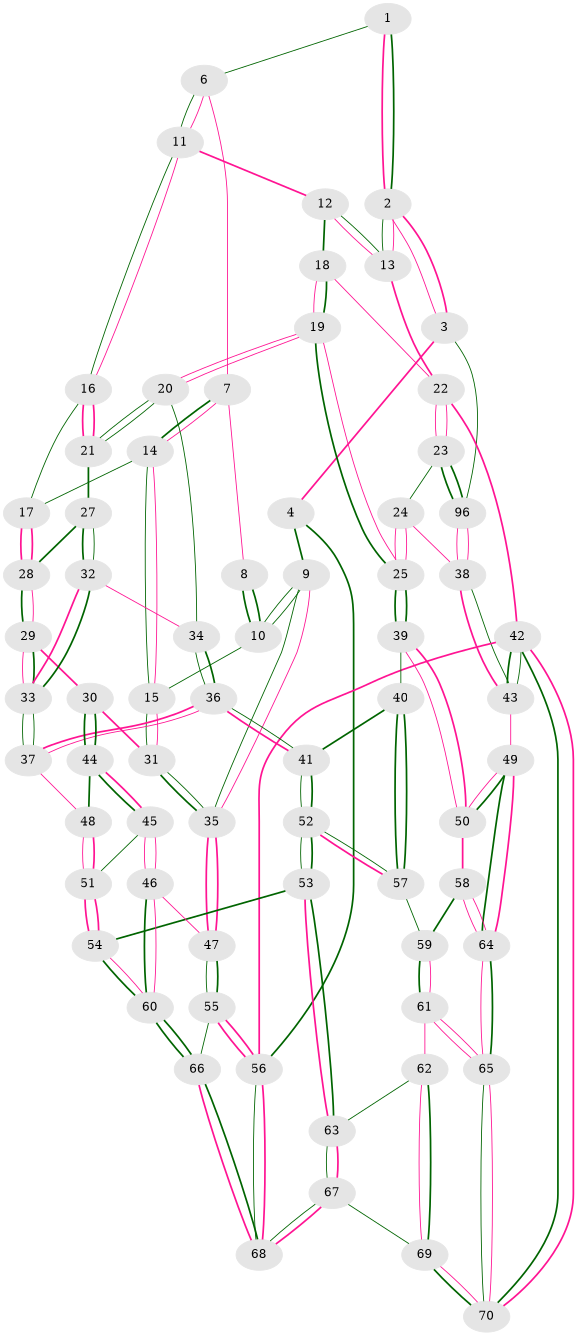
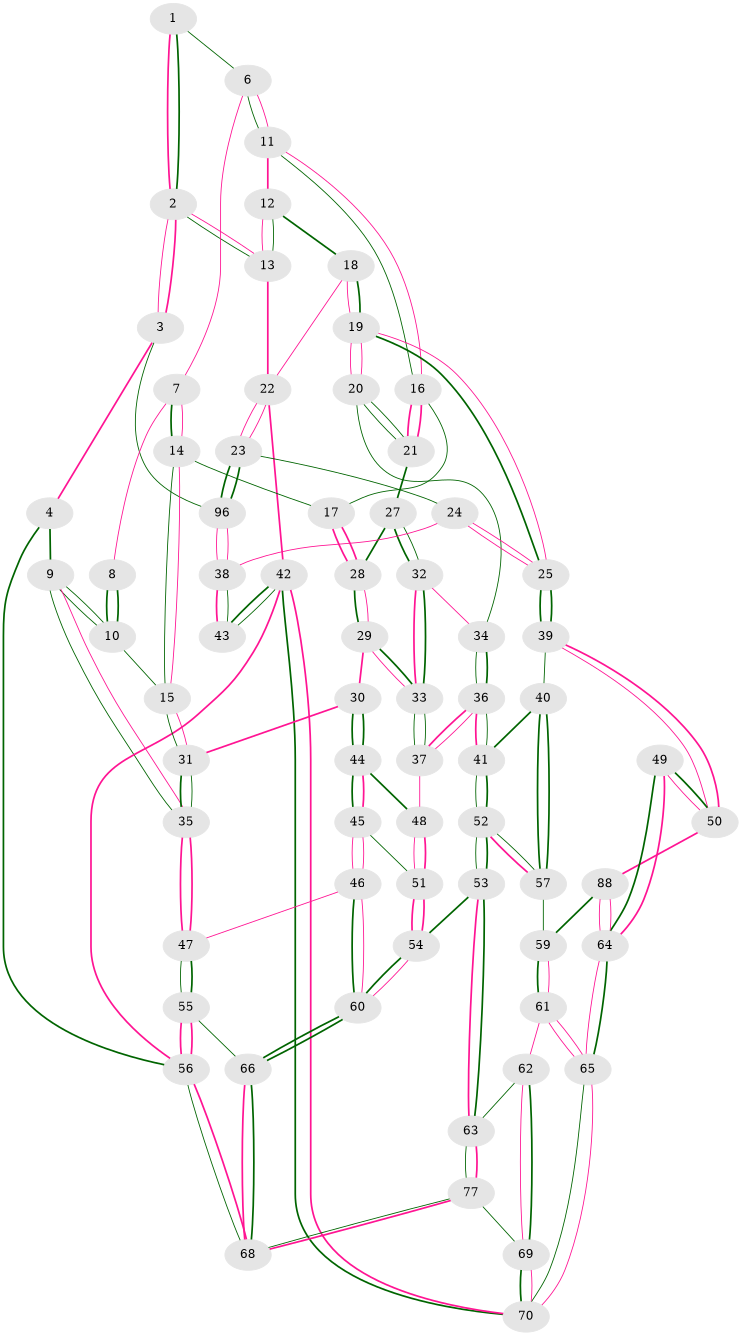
(511, 730) -> none
(463, 884) -> (605, 884)
(332, 1193) -> (471, 1193)
